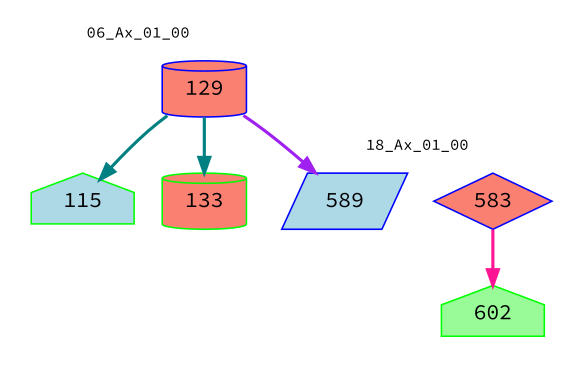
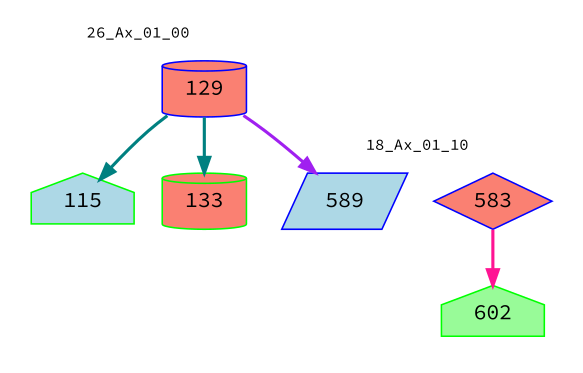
(139, 34) -> (139, 34)
(418, 146) -> (418, 146)
